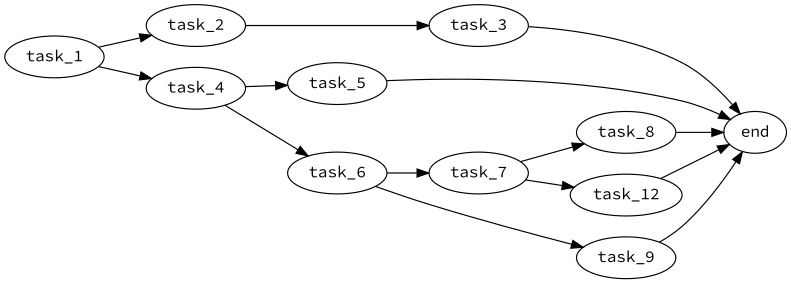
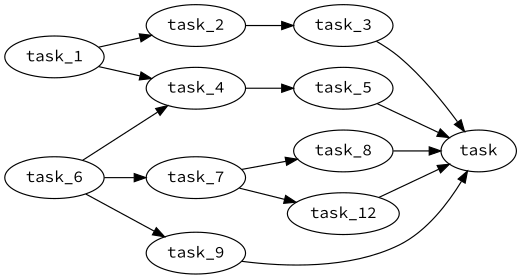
(262, 128) -> (120, 136)
(755, 132) -> (479, 151)
